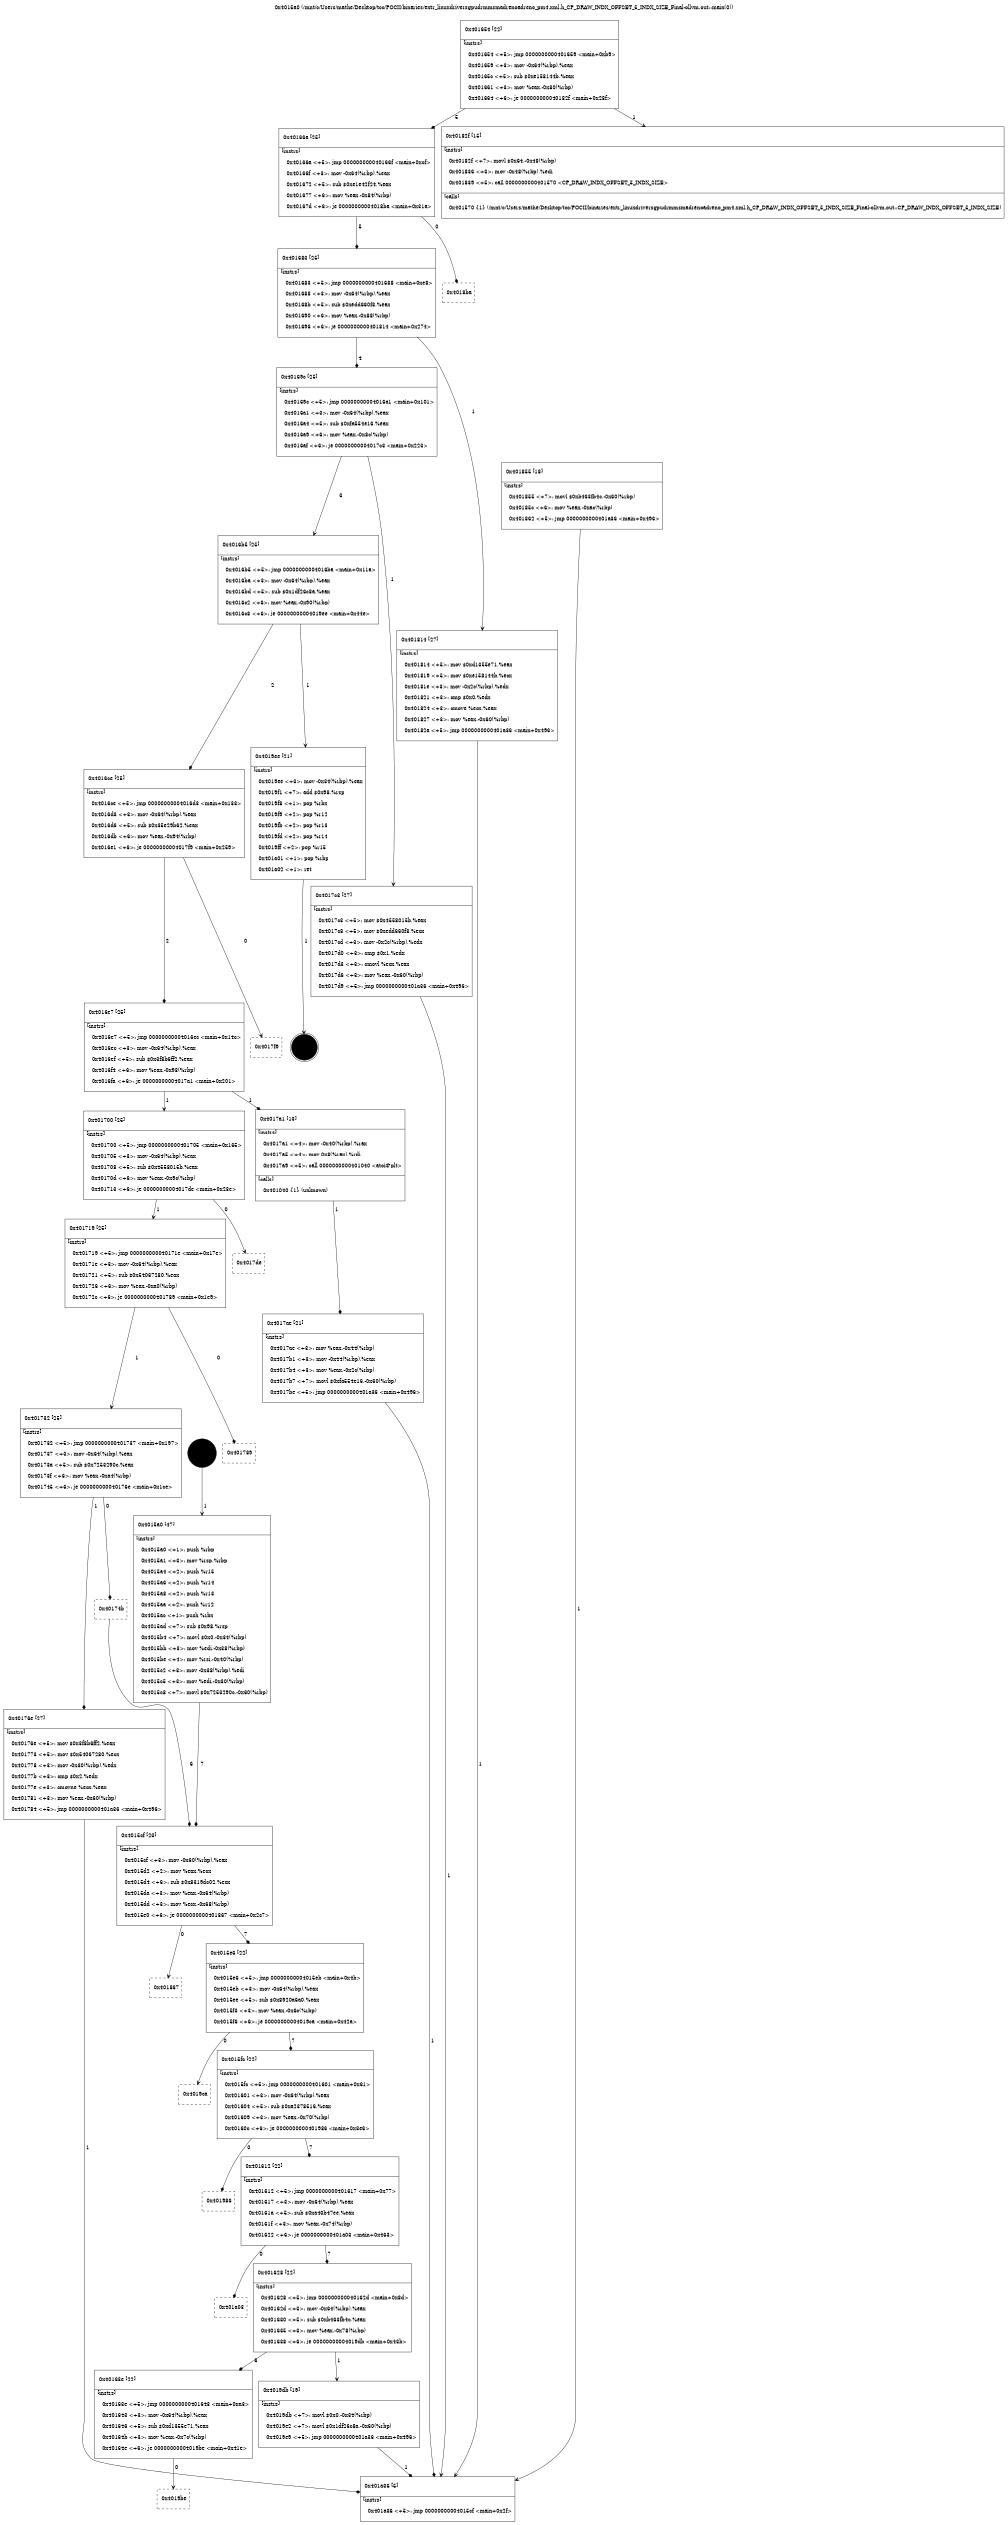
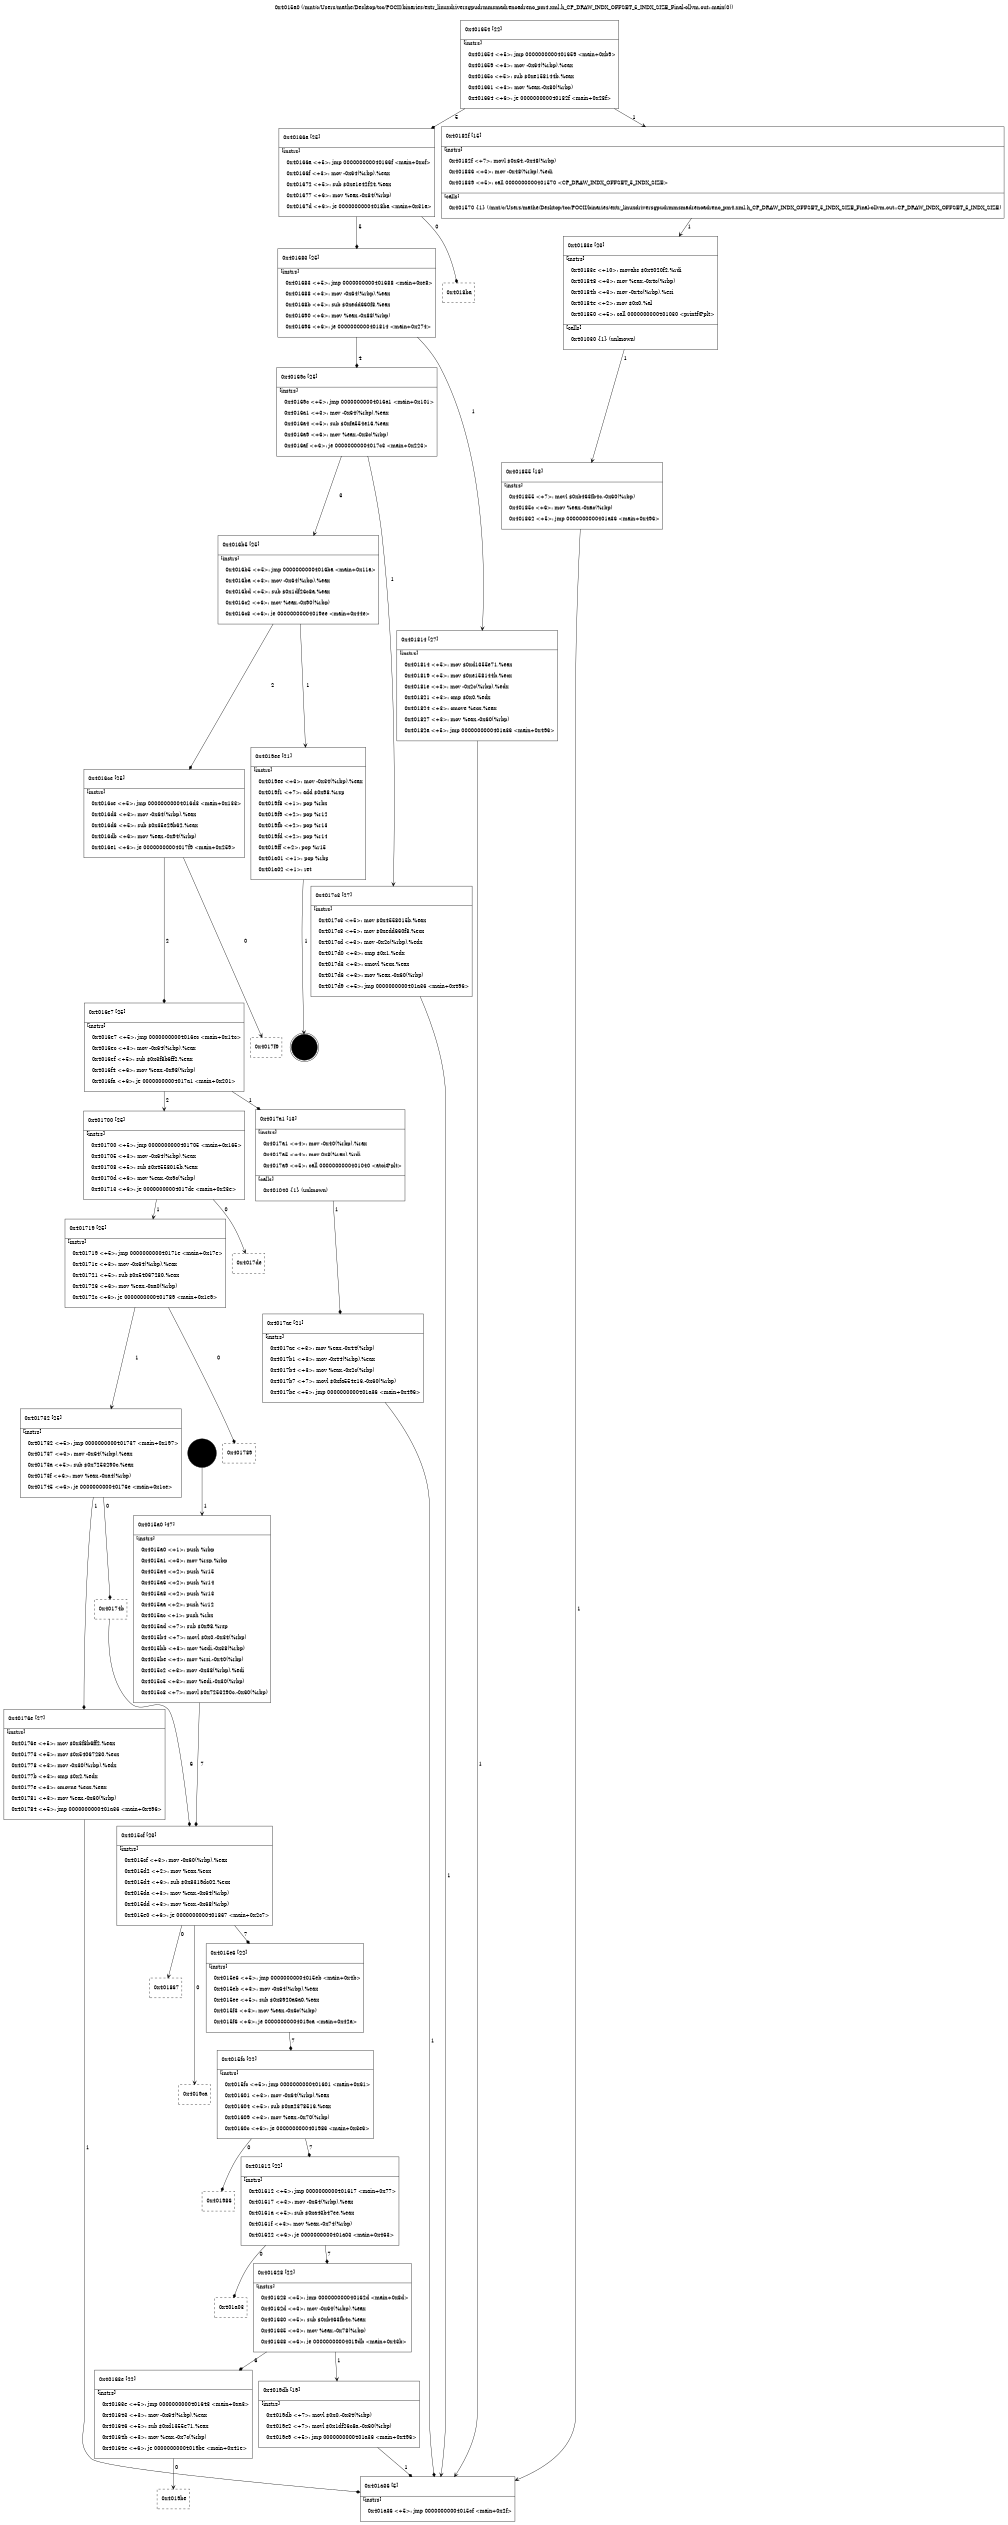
none -> (641, 293)
(167, 1101) -> (167, 1101)
(211, 2055) -> (195, 2003)
